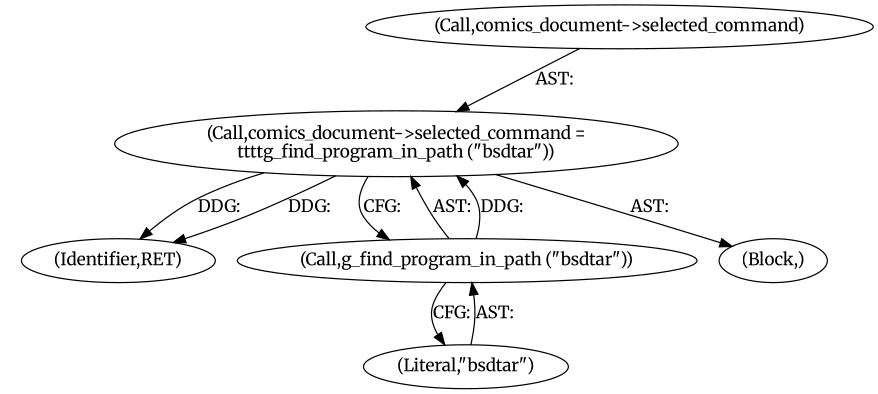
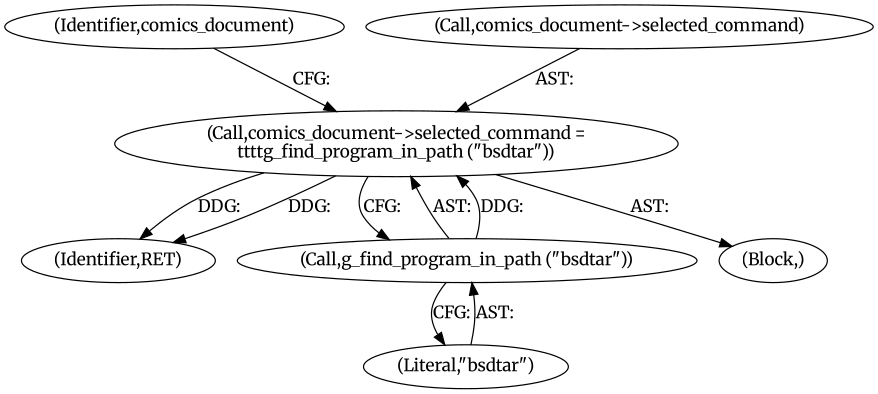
none -> (174, 27)
